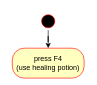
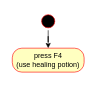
(48, 63) -> (48, 60)
